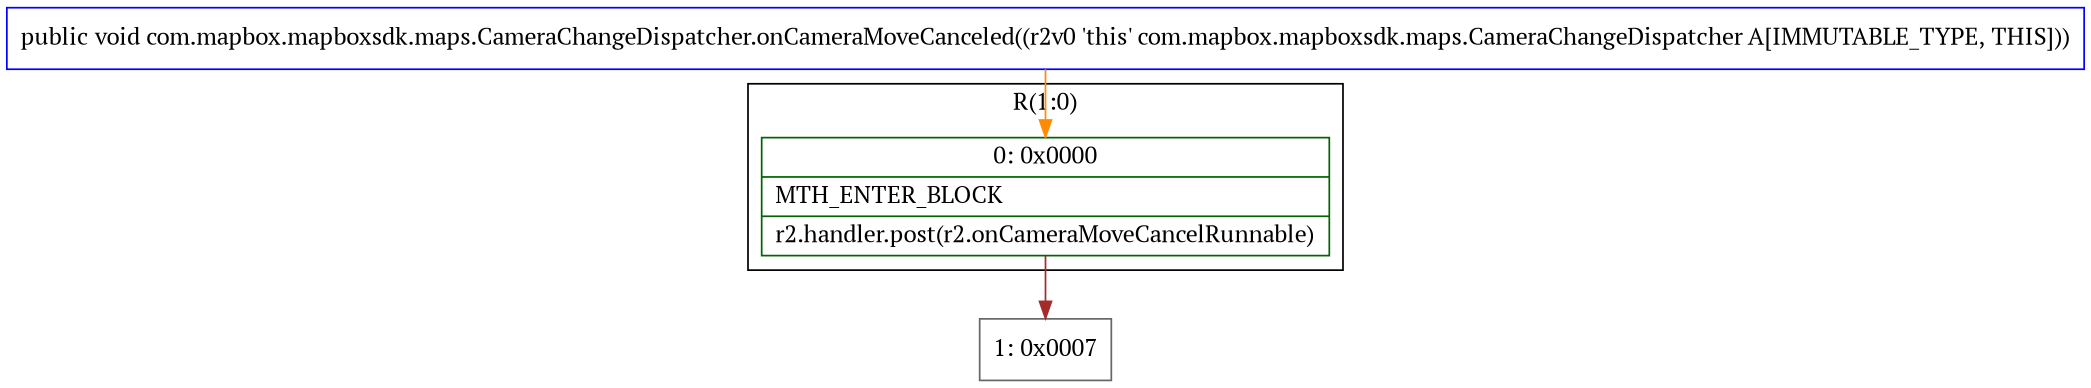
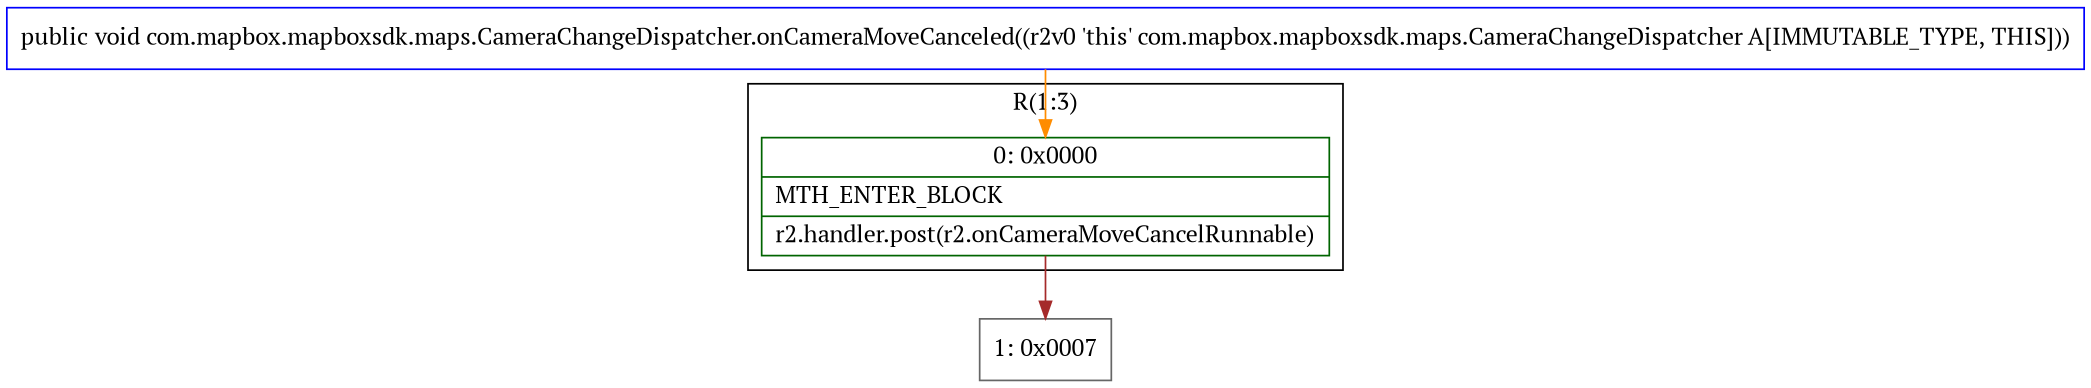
(1045, 103) -> (1045, 103)
